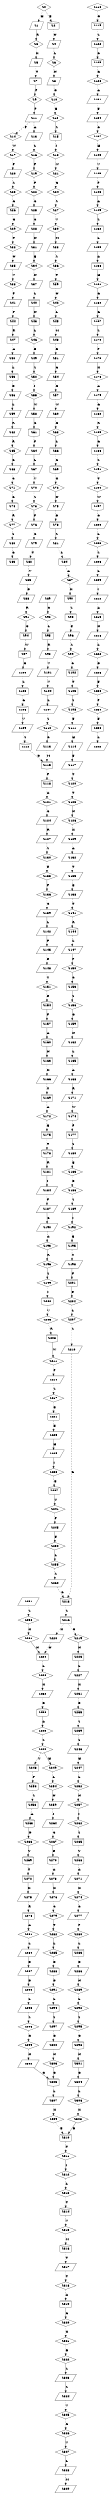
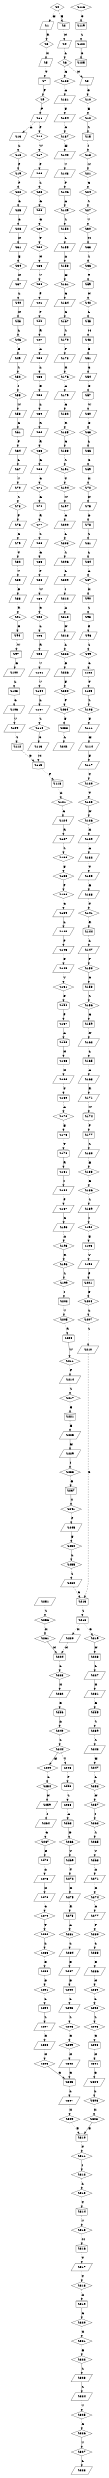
(98, 71) -> (65, 71)
none -> (39, 580)
(23, 710) -> (14, 710)
(66, 2489) -> none
